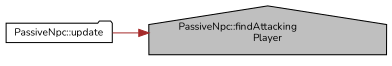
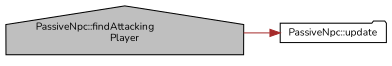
(126, 33) -> (257, 33)
